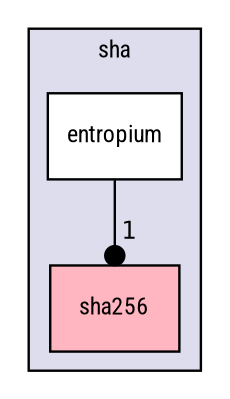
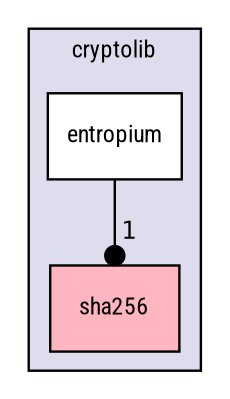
(115, 51) -> (115, 51)
